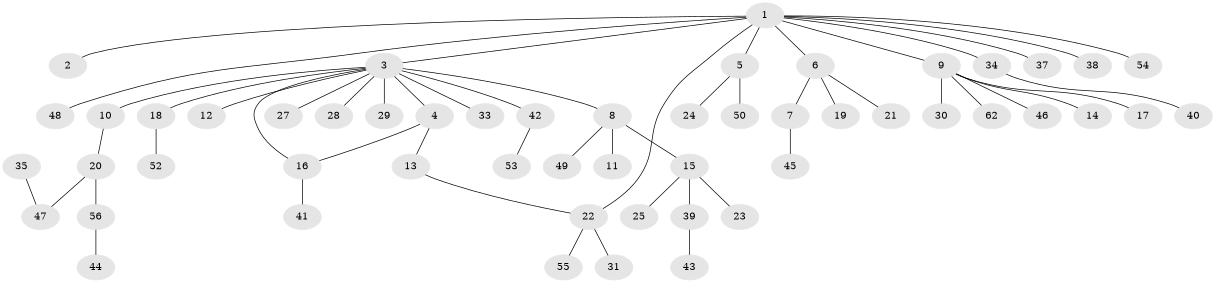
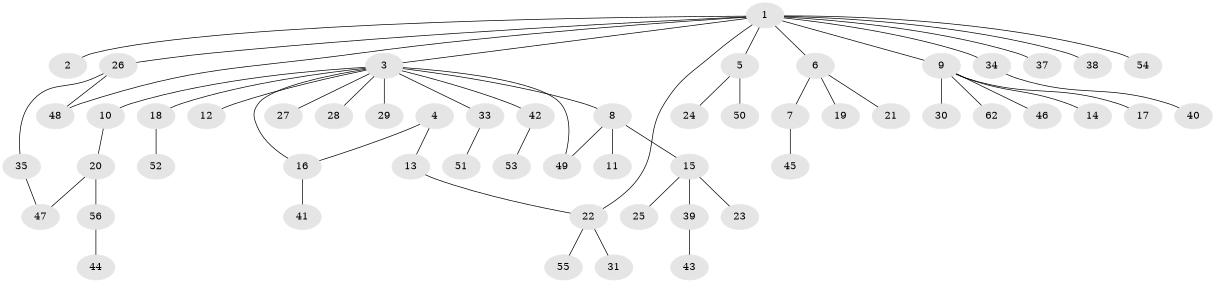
none -> (118, 66)
(409, 91) -> (489, 77)
none -> (461, 167)
